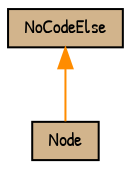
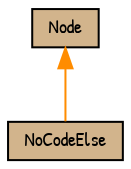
(65, 95) -> (65, 95)
